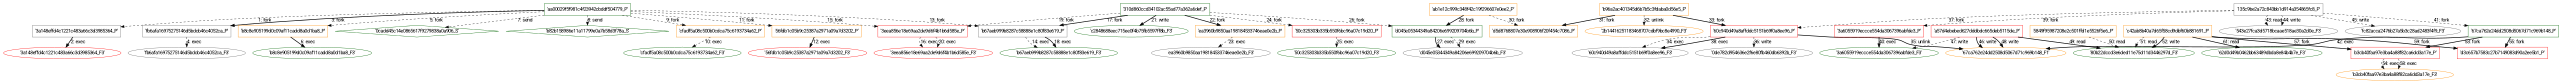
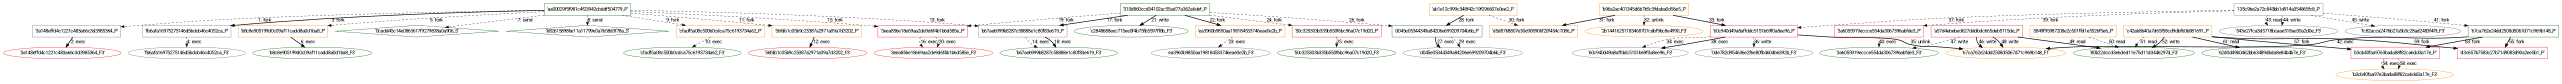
(1879, 40) -> (1879, 40)
